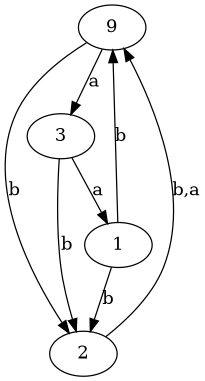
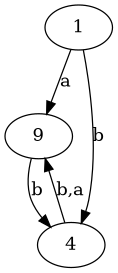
(61, 136) -> none
(121, 136) -> (66, 82)
(83, 354) -> (71, 245)
